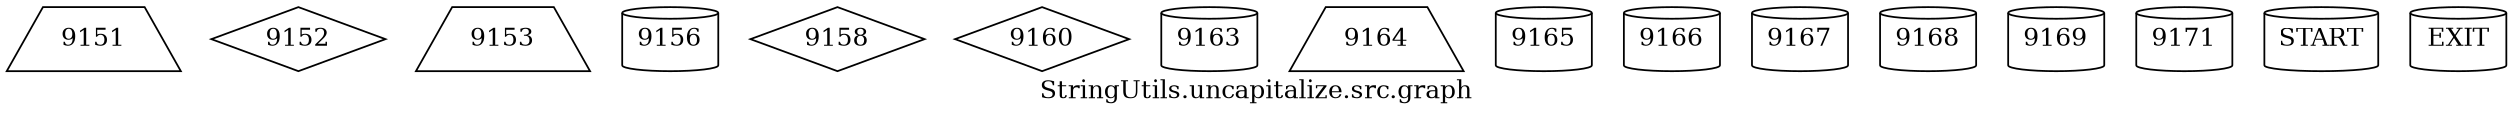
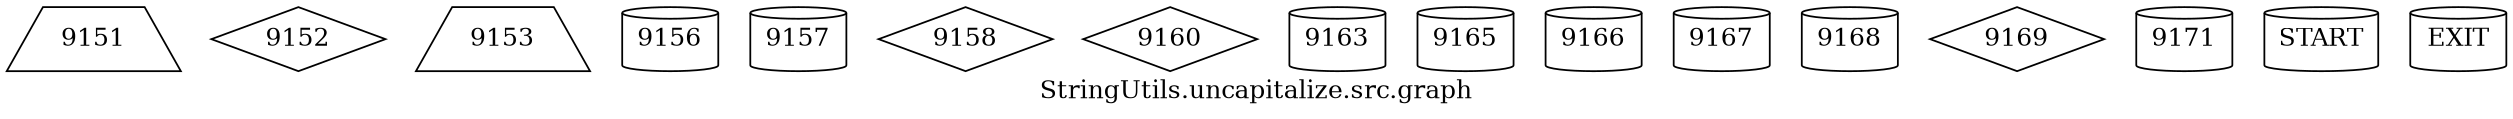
none -> (798, 39)
(1377, 39) -> none
(2056, 39) -> (2017, 39)
